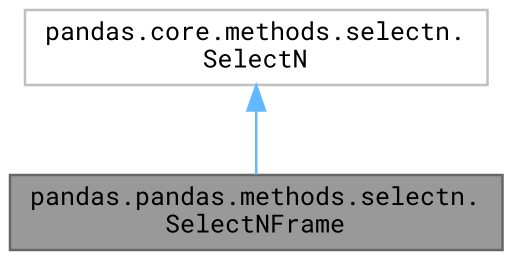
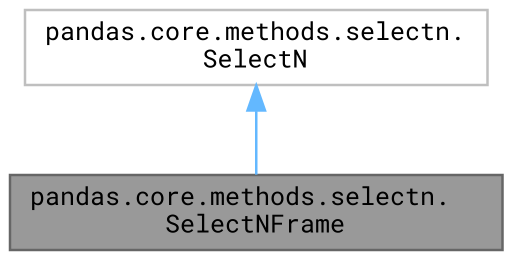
(256, 212) -> (256, 212)
